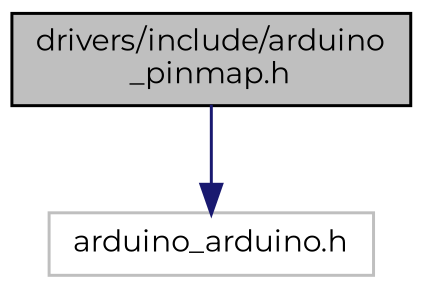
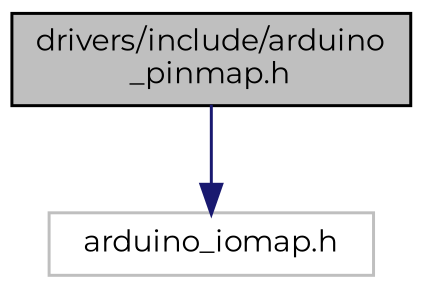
(211, 244) -> (211, 244)
